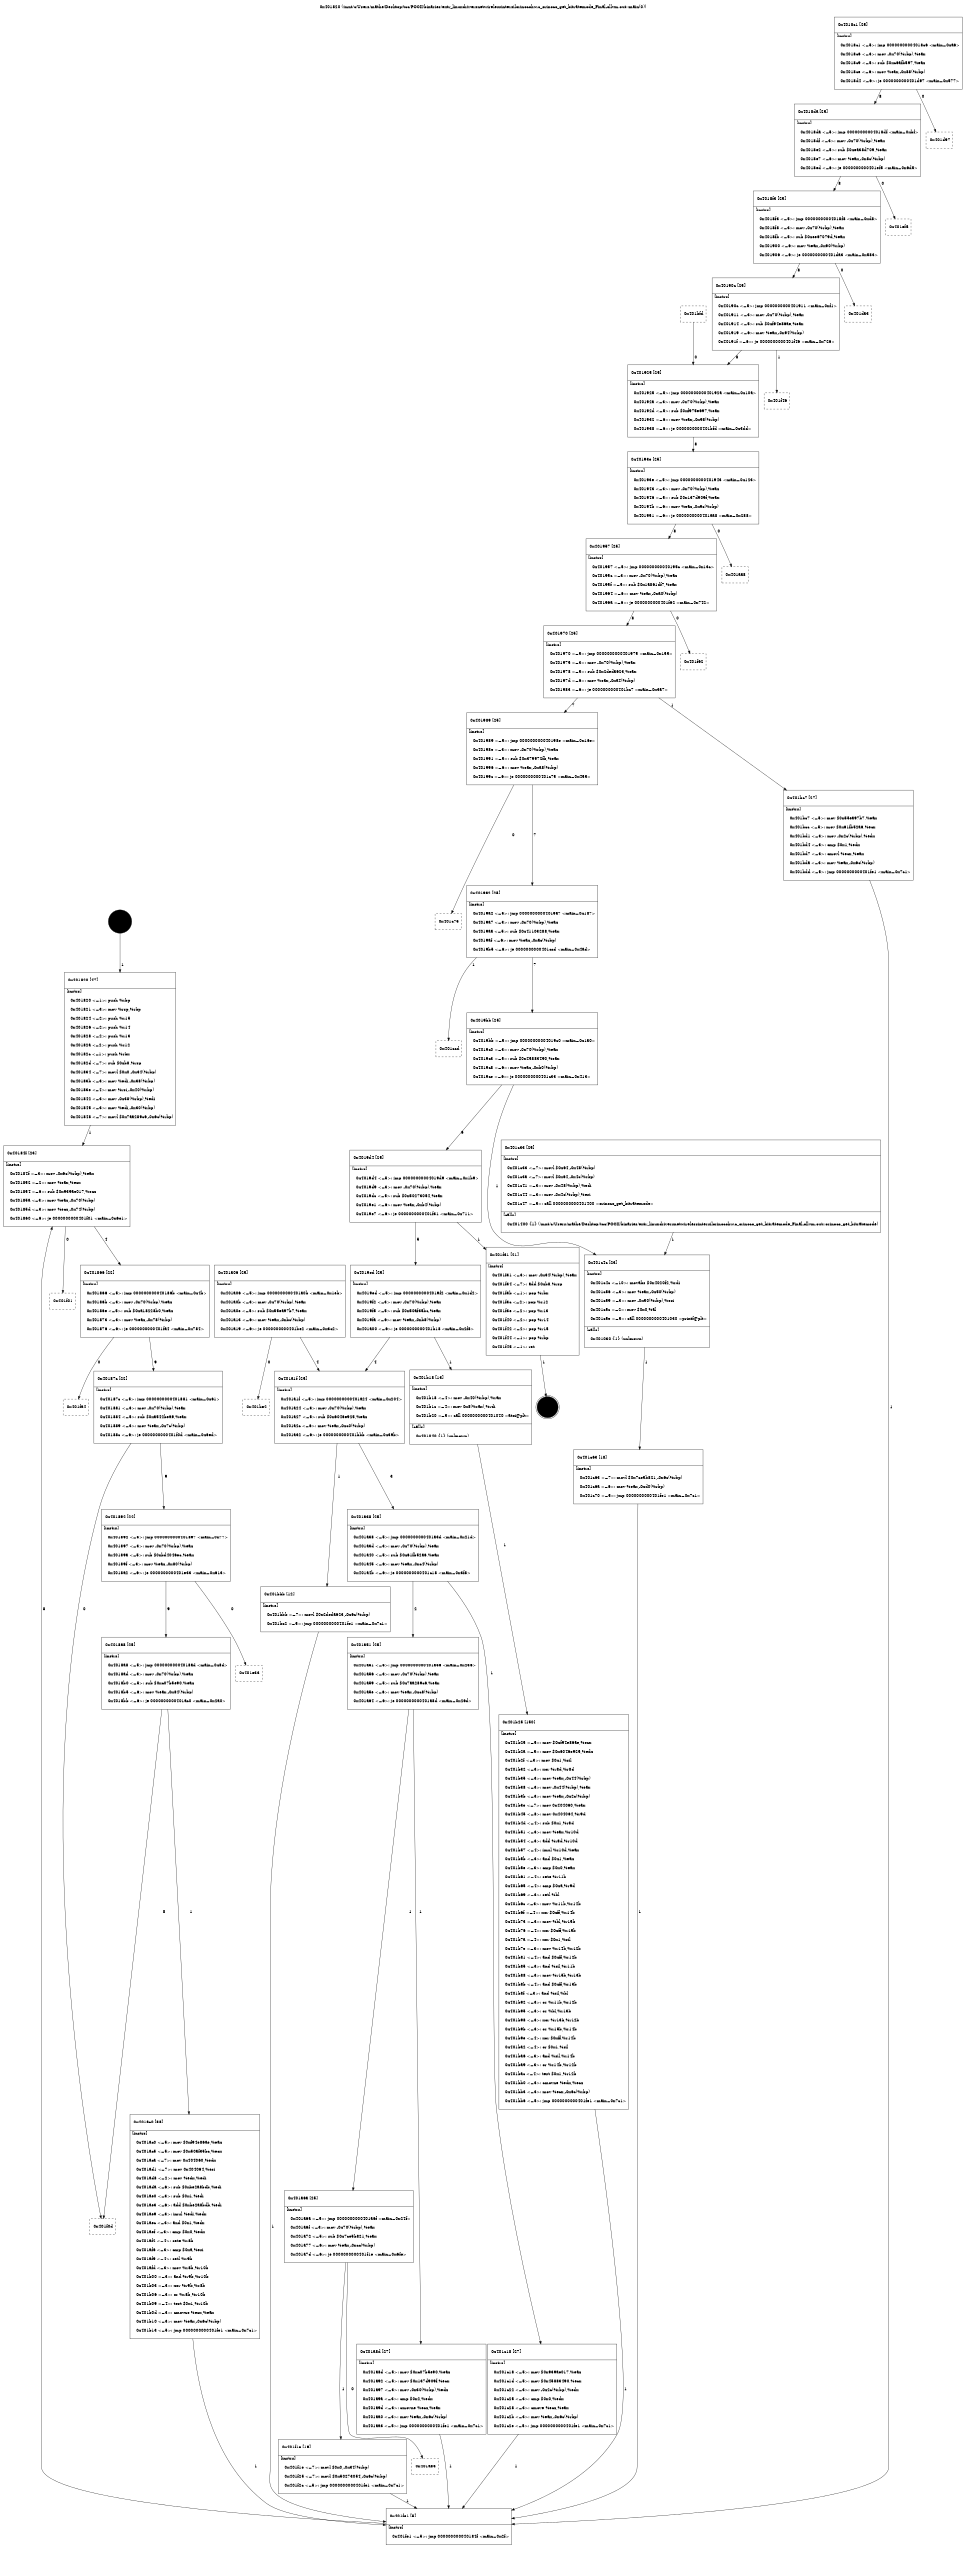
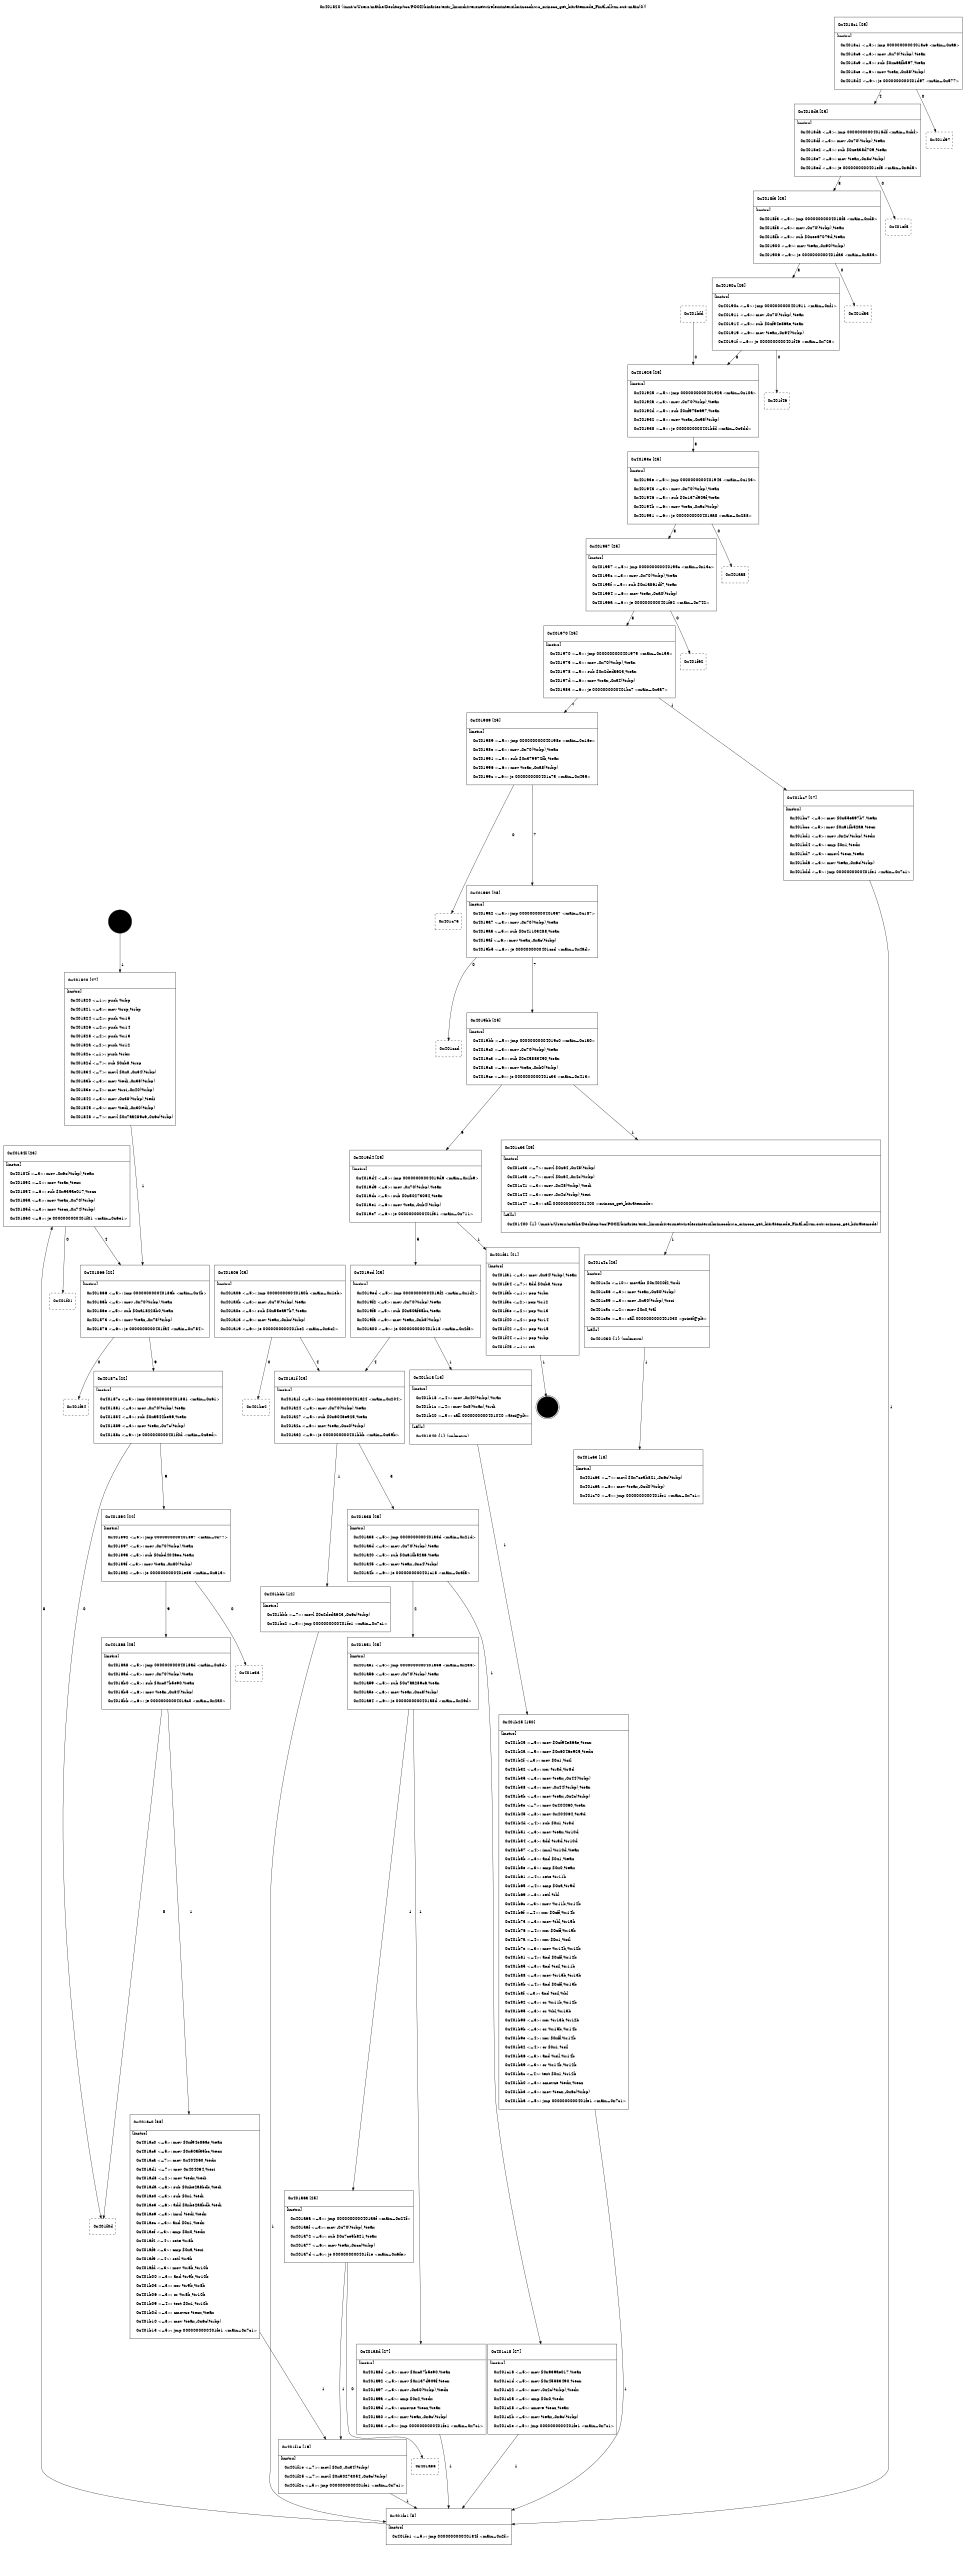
(880, 97) -> (880, 97)
(778, 358) -> (778, 358)
(473, 965) -> (473, 965)
(87, 1134) -> (137, 1194)
(488, 1210) -> (605, 1112)
(637, 2055) -> none
(243, 2480) -> (292, 2385)
